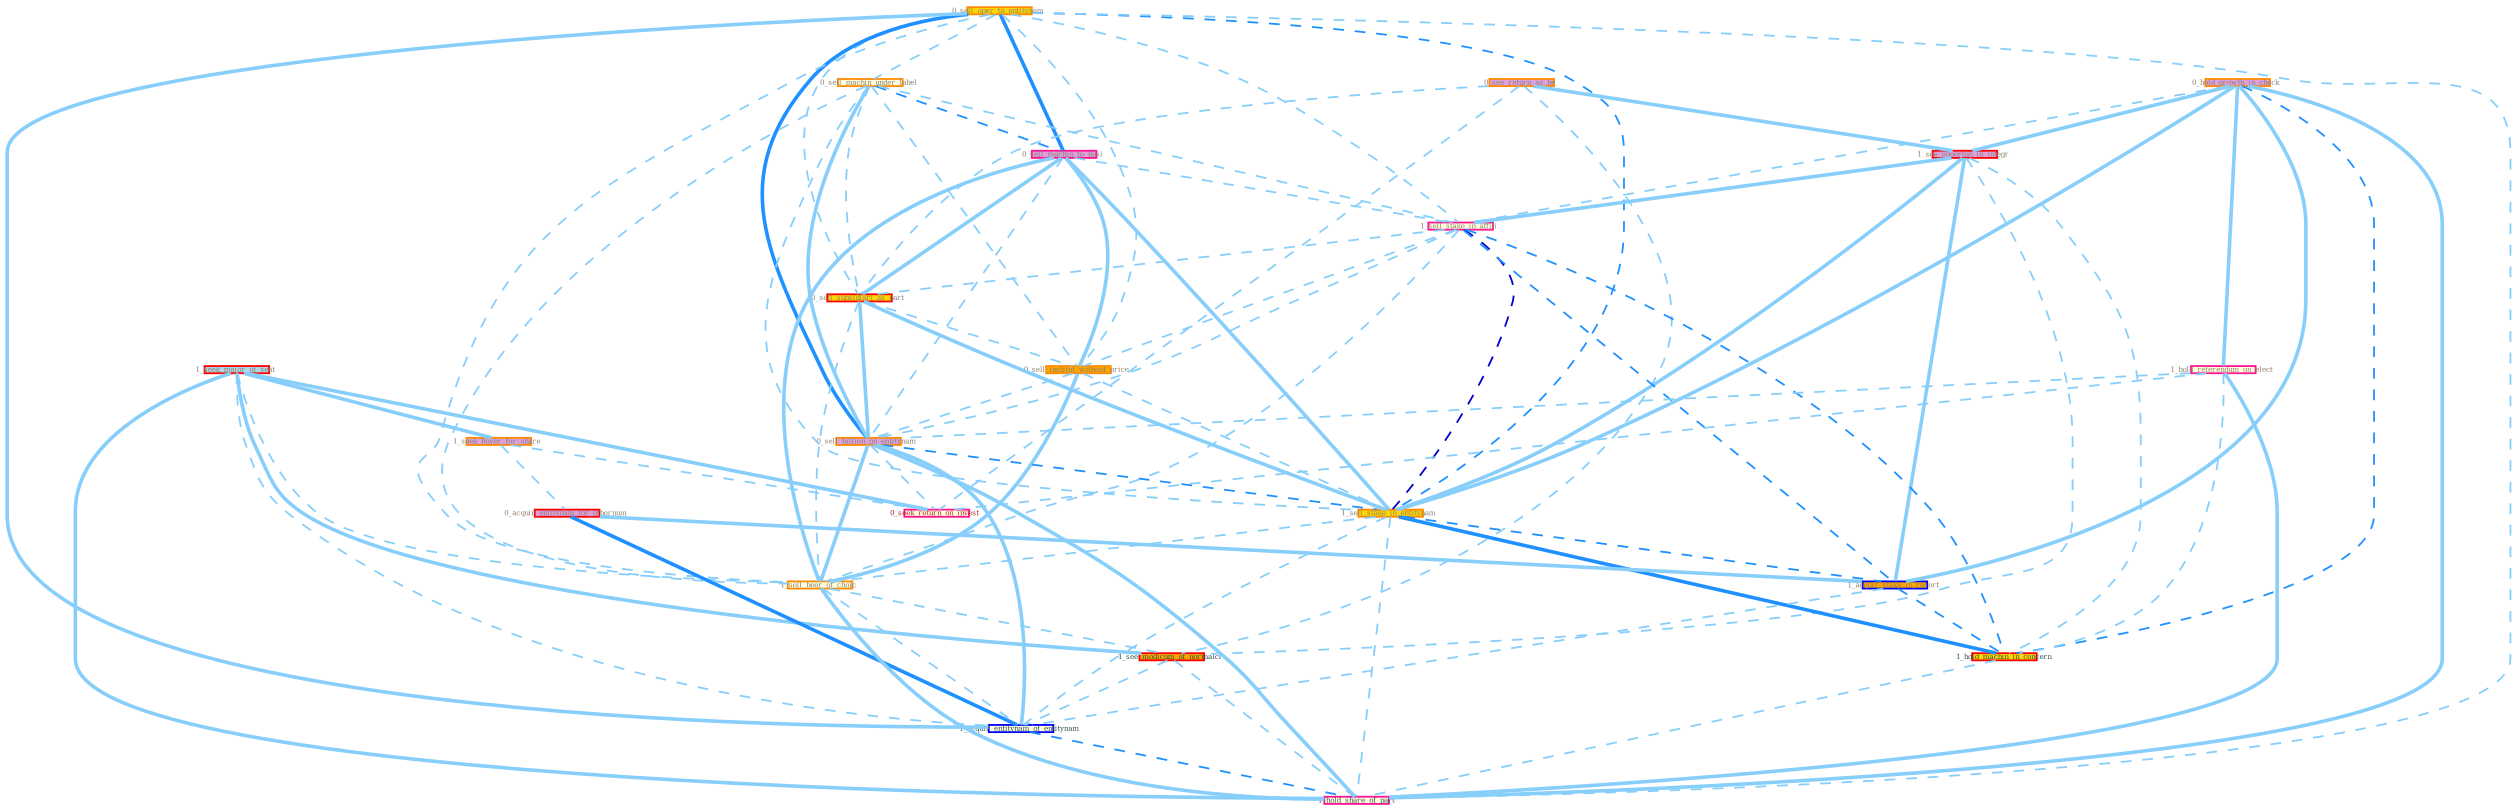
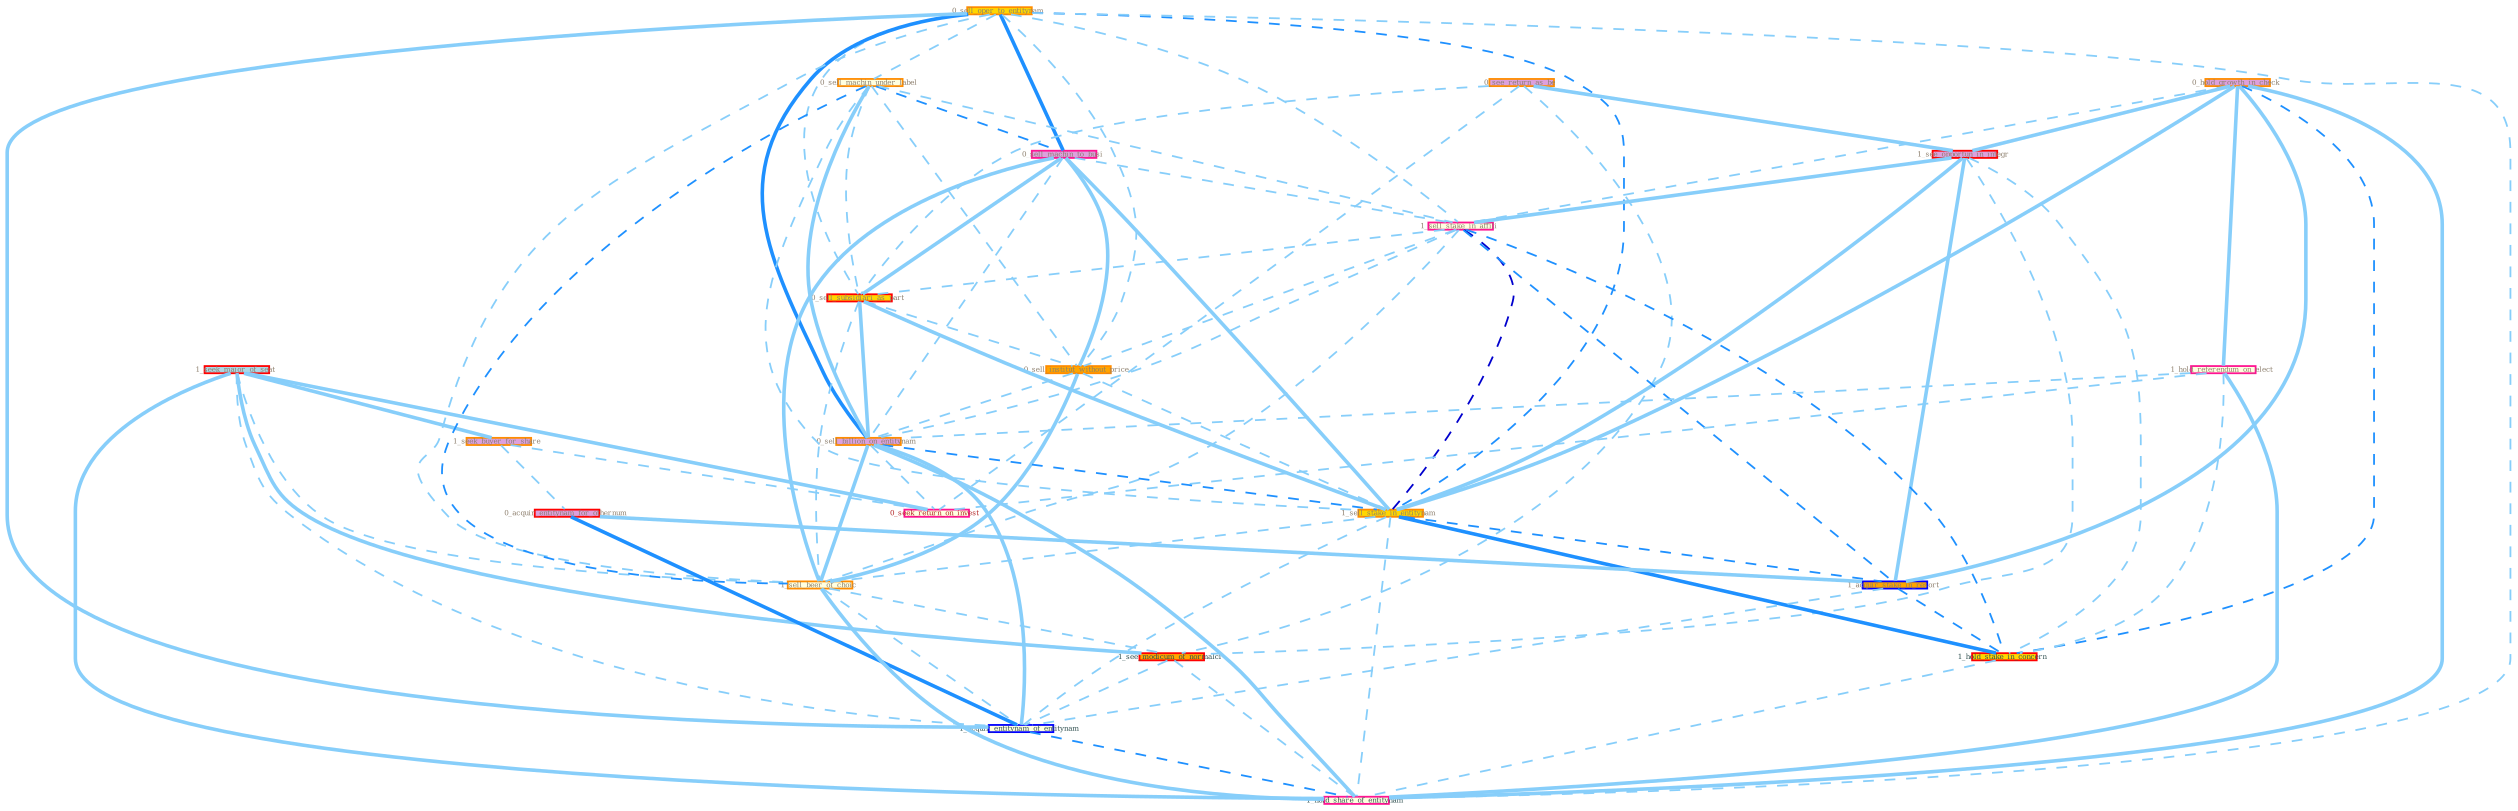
(484, 381) -> (484, 381)
(2004, 657) -> (2004, 657)
(1357, 800) -> (1357, 800)
